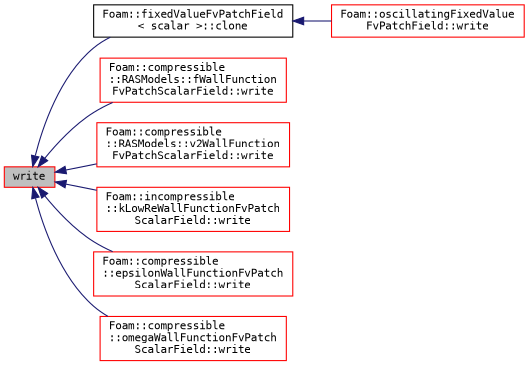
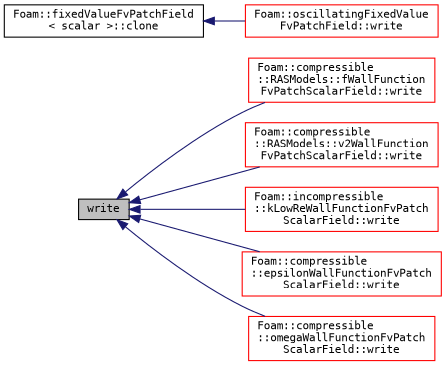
(61, 89) -> none
(30, 177) -> (104, 209)
